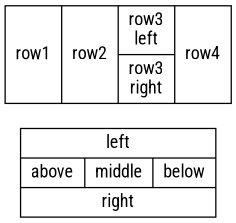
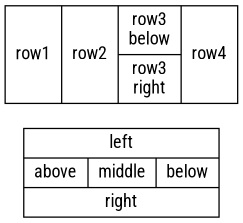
(146, 39) -> (150, 39)
